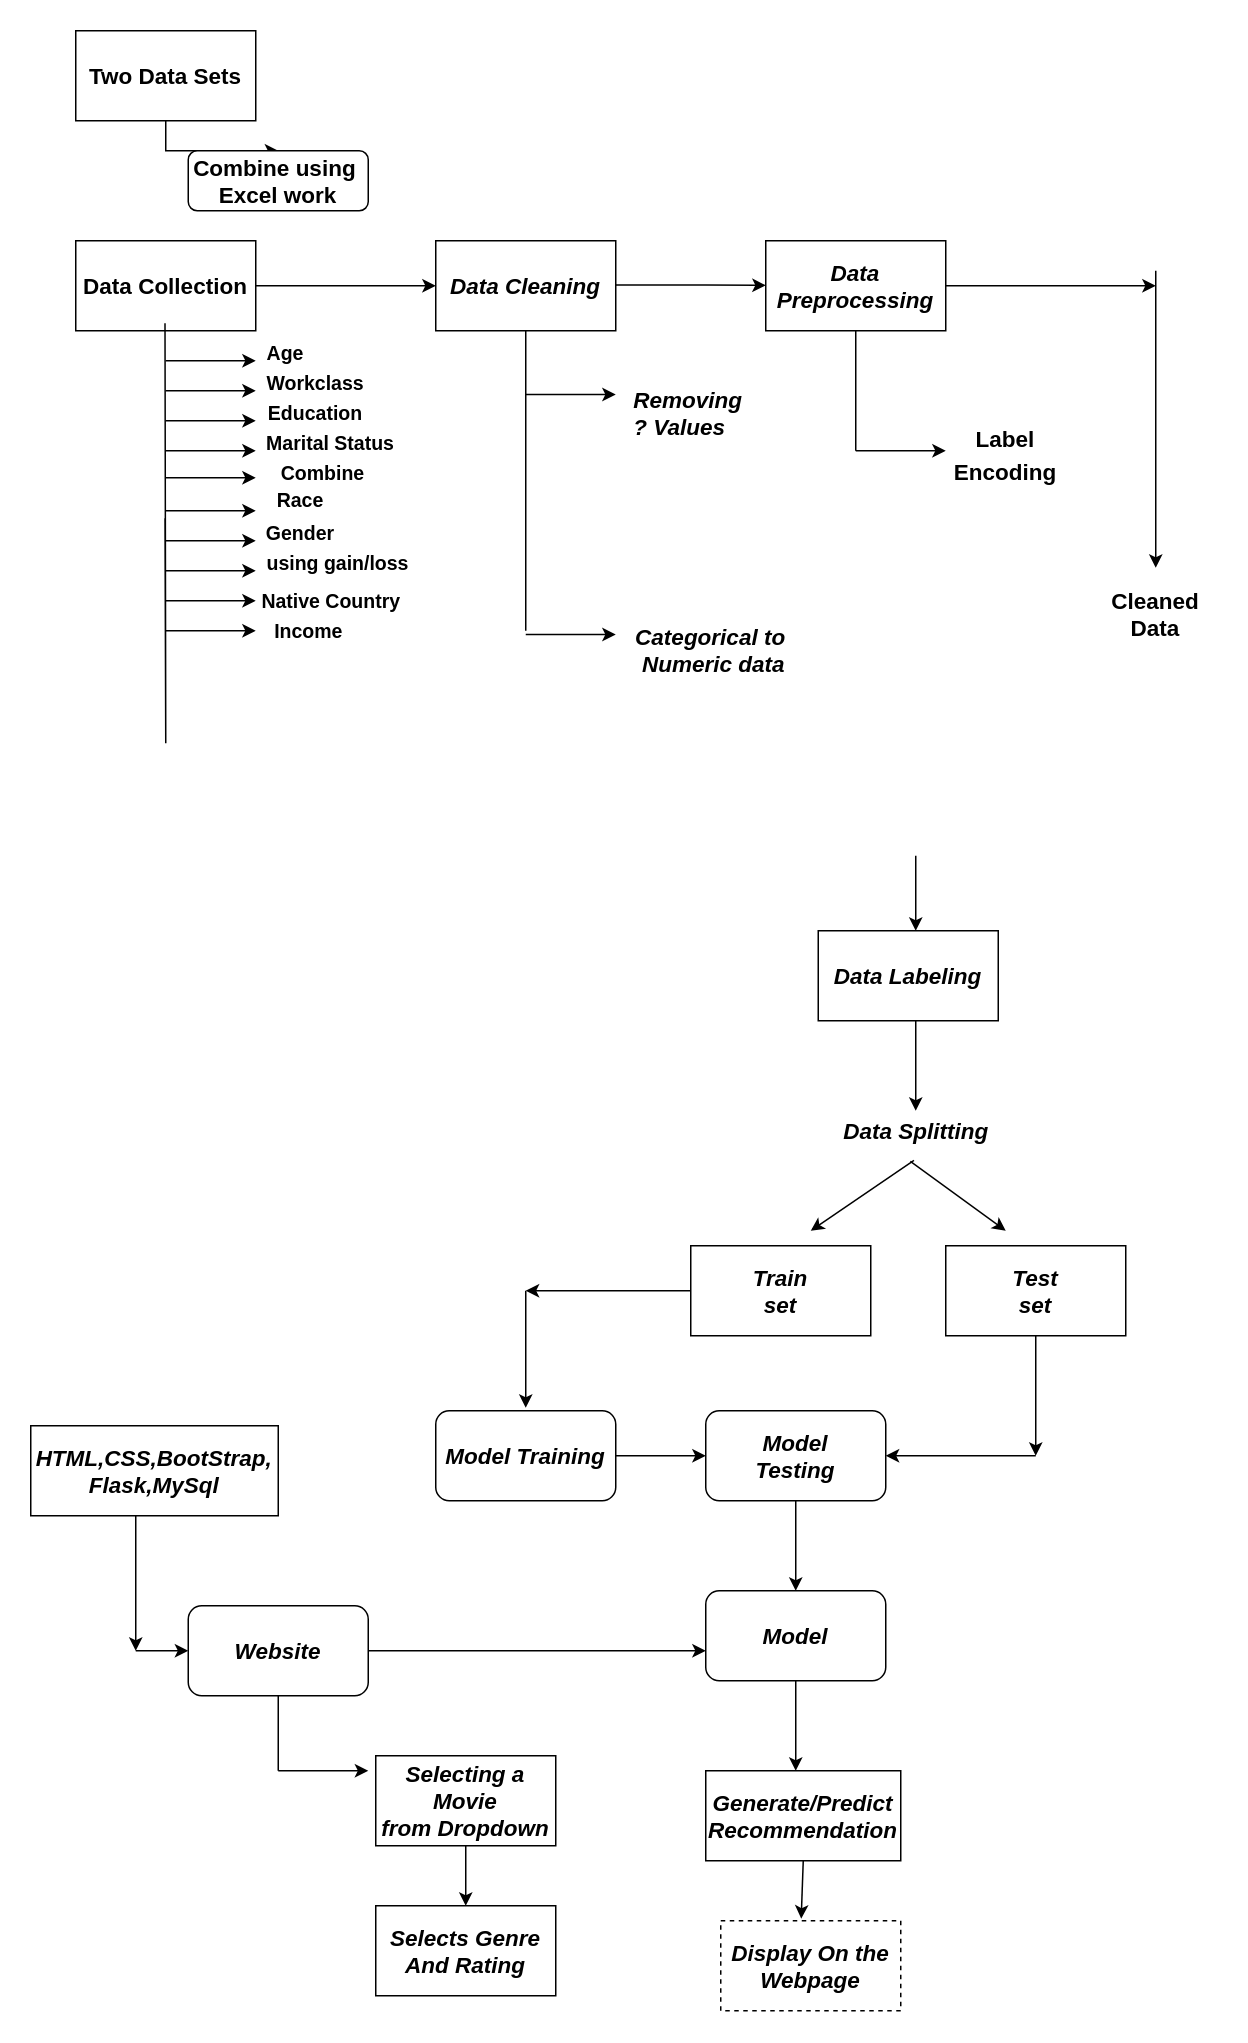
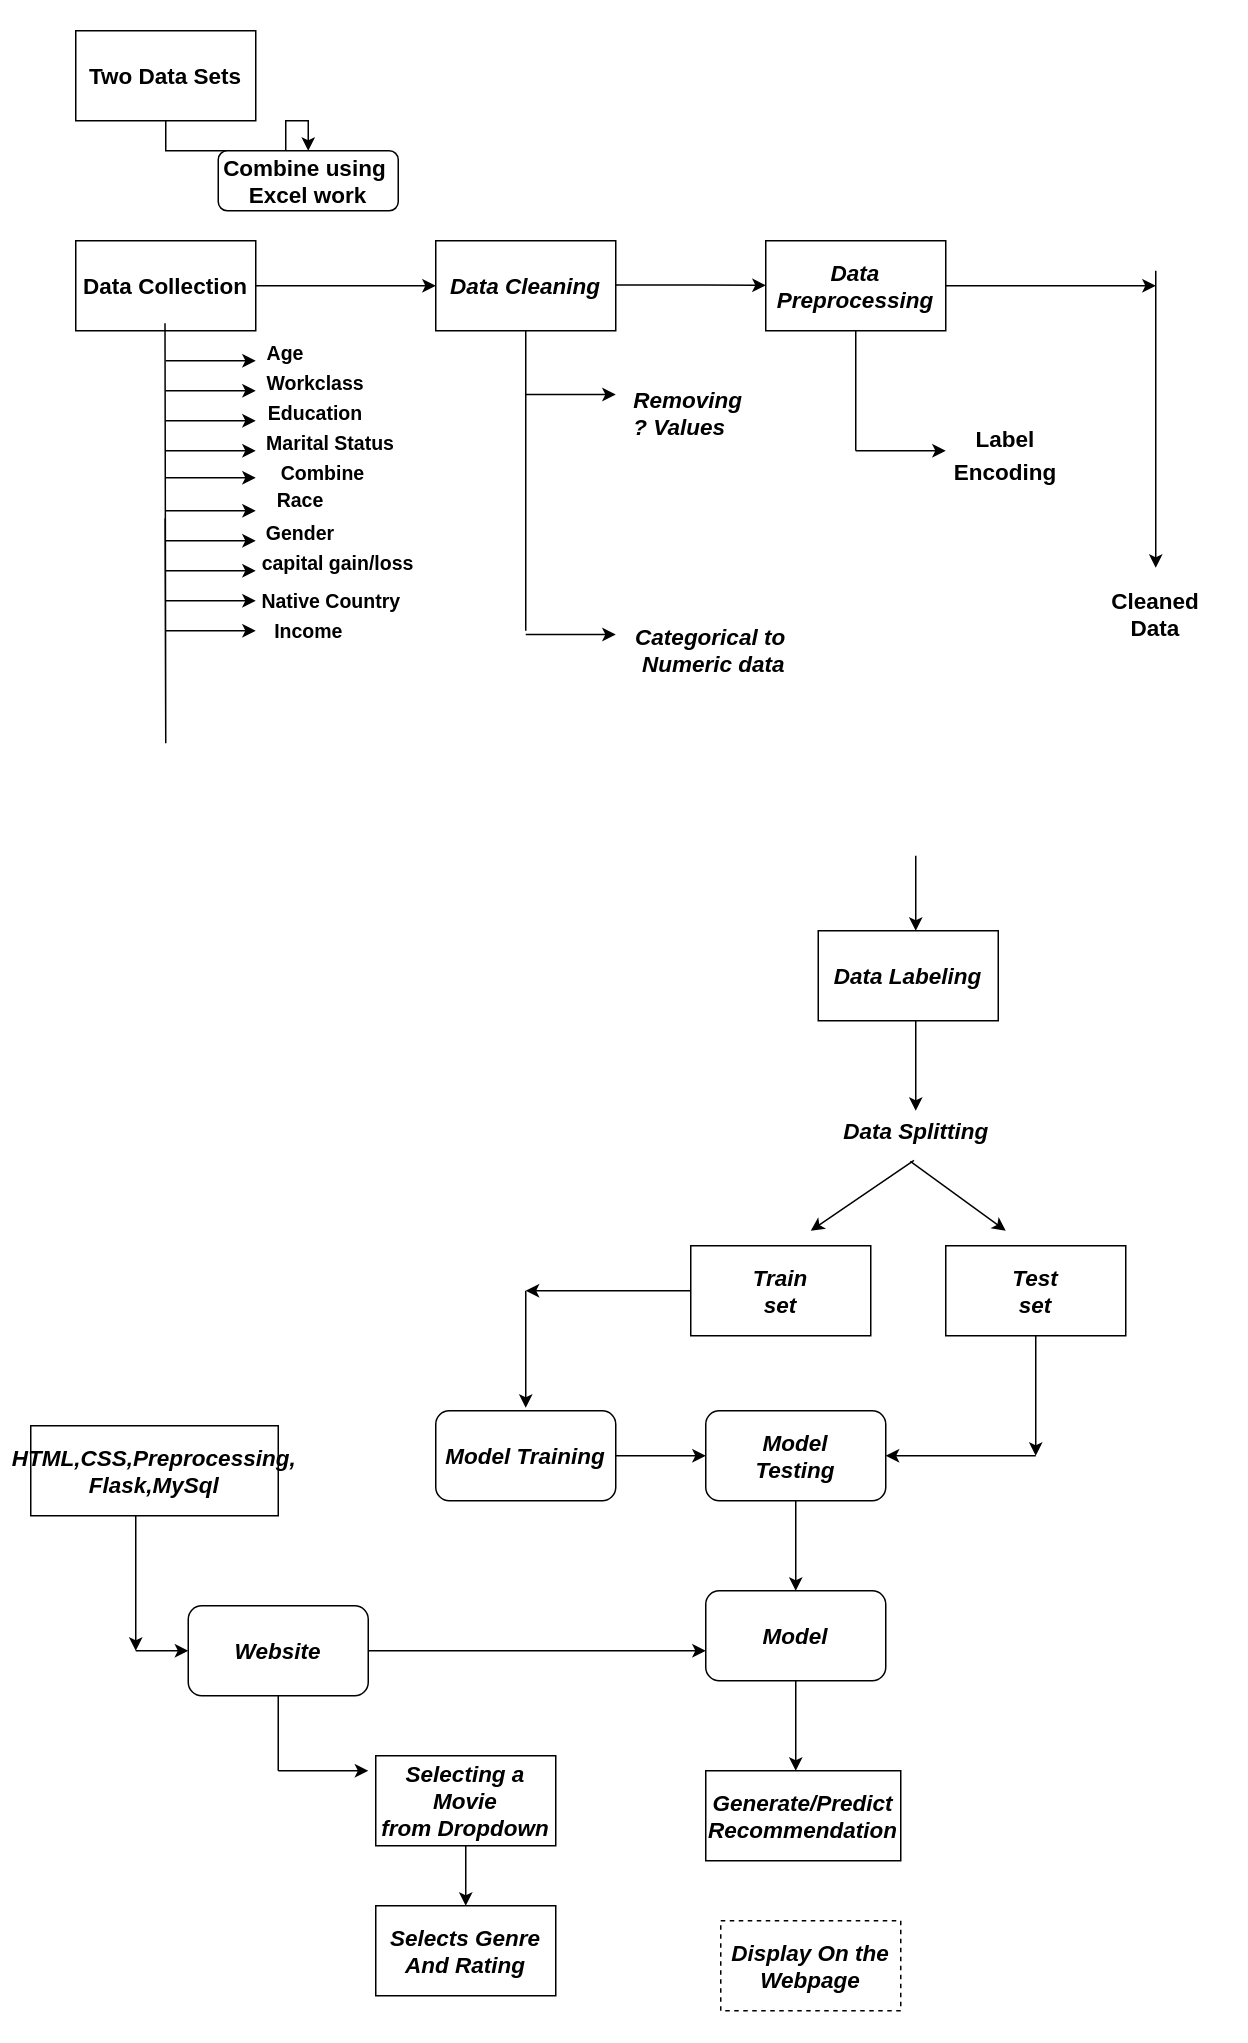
(278, 181) -> (308, 181)
(338, 563) -> (338, 563)
(155, 1471) -> (155, 1471)
(802, 1885) -> none
